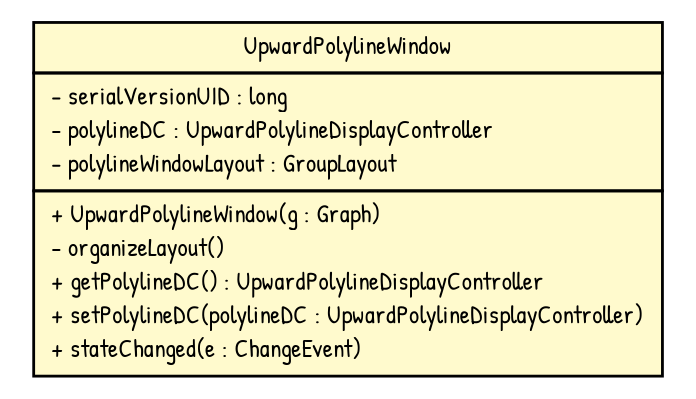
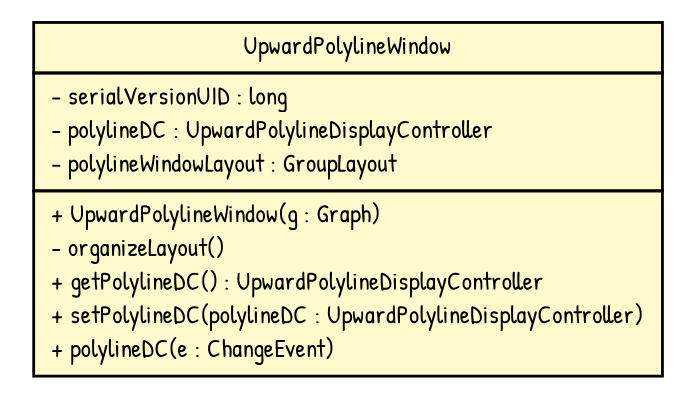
(206, 349) -> (194, 349)
